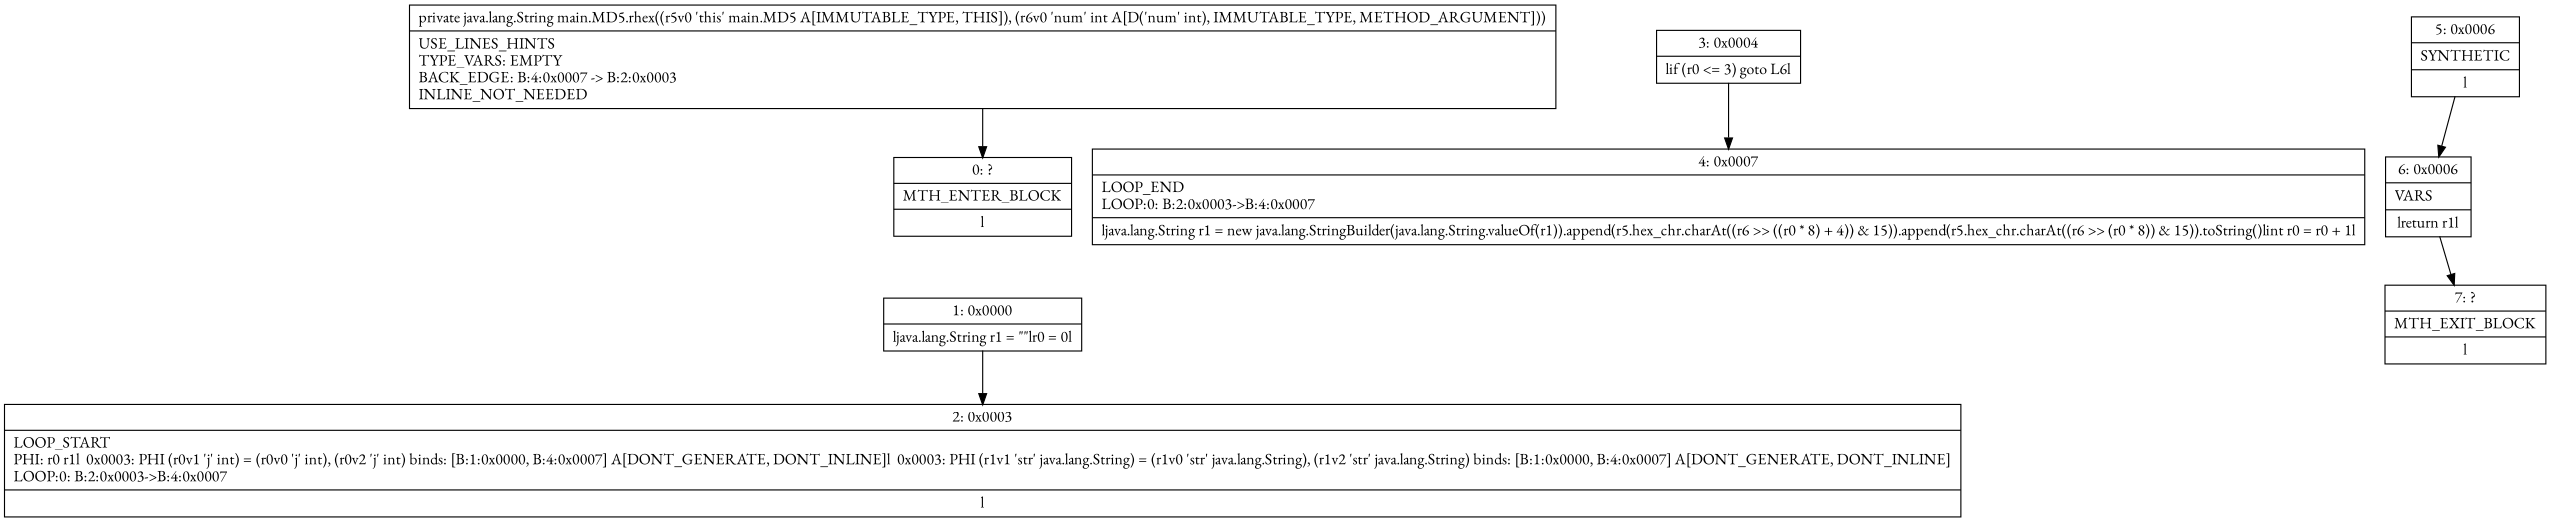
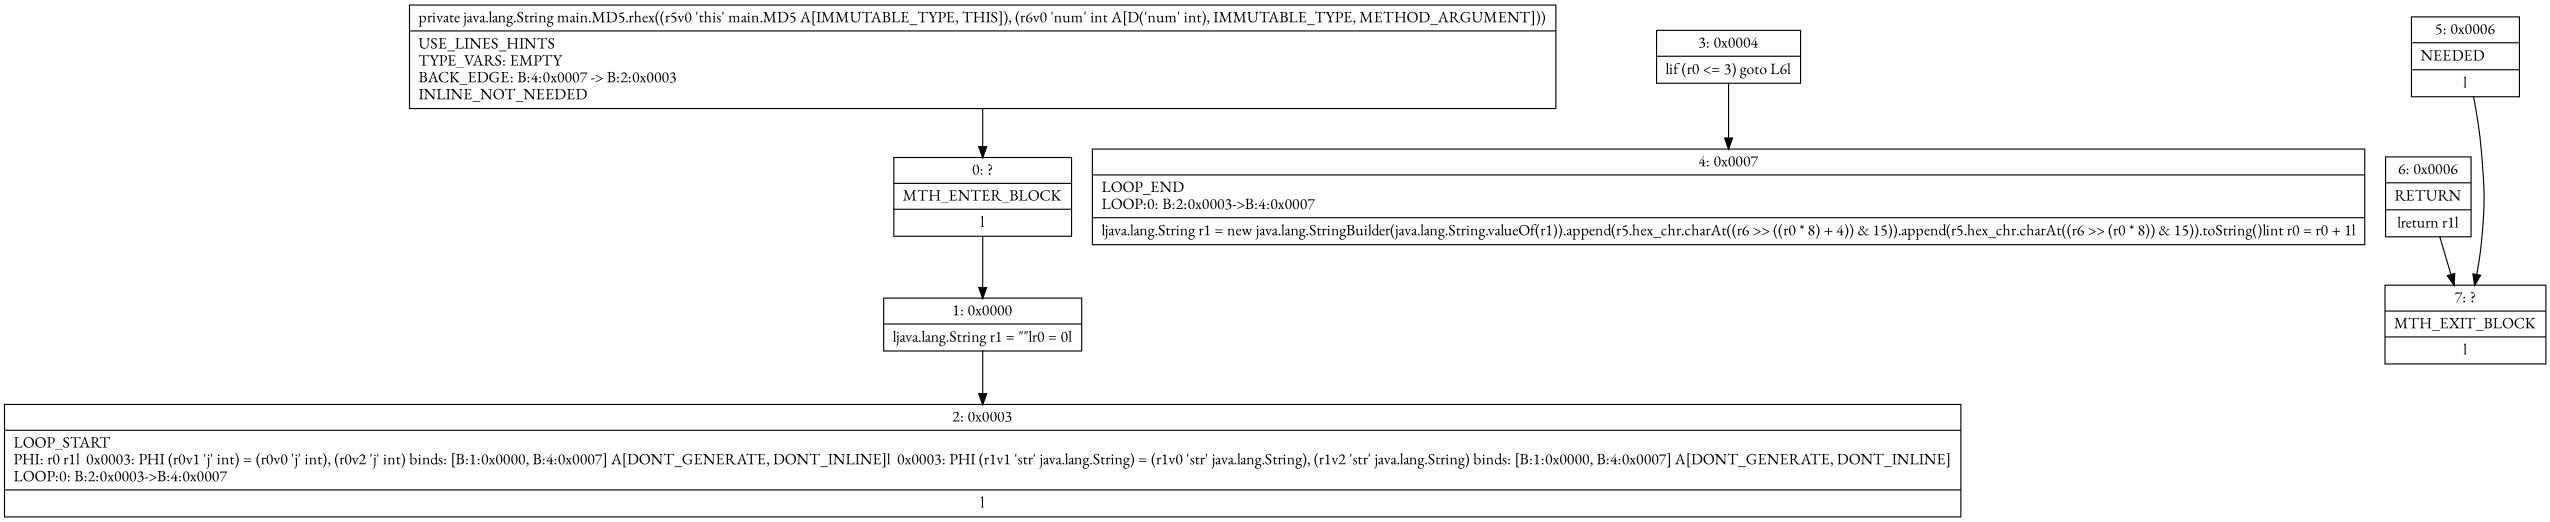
(2465, 56) -> (2453, 56)
(2448, 121) -> (2484, 185)
(2414, 196) -> (2428, 196)
none -> (983, 262)
